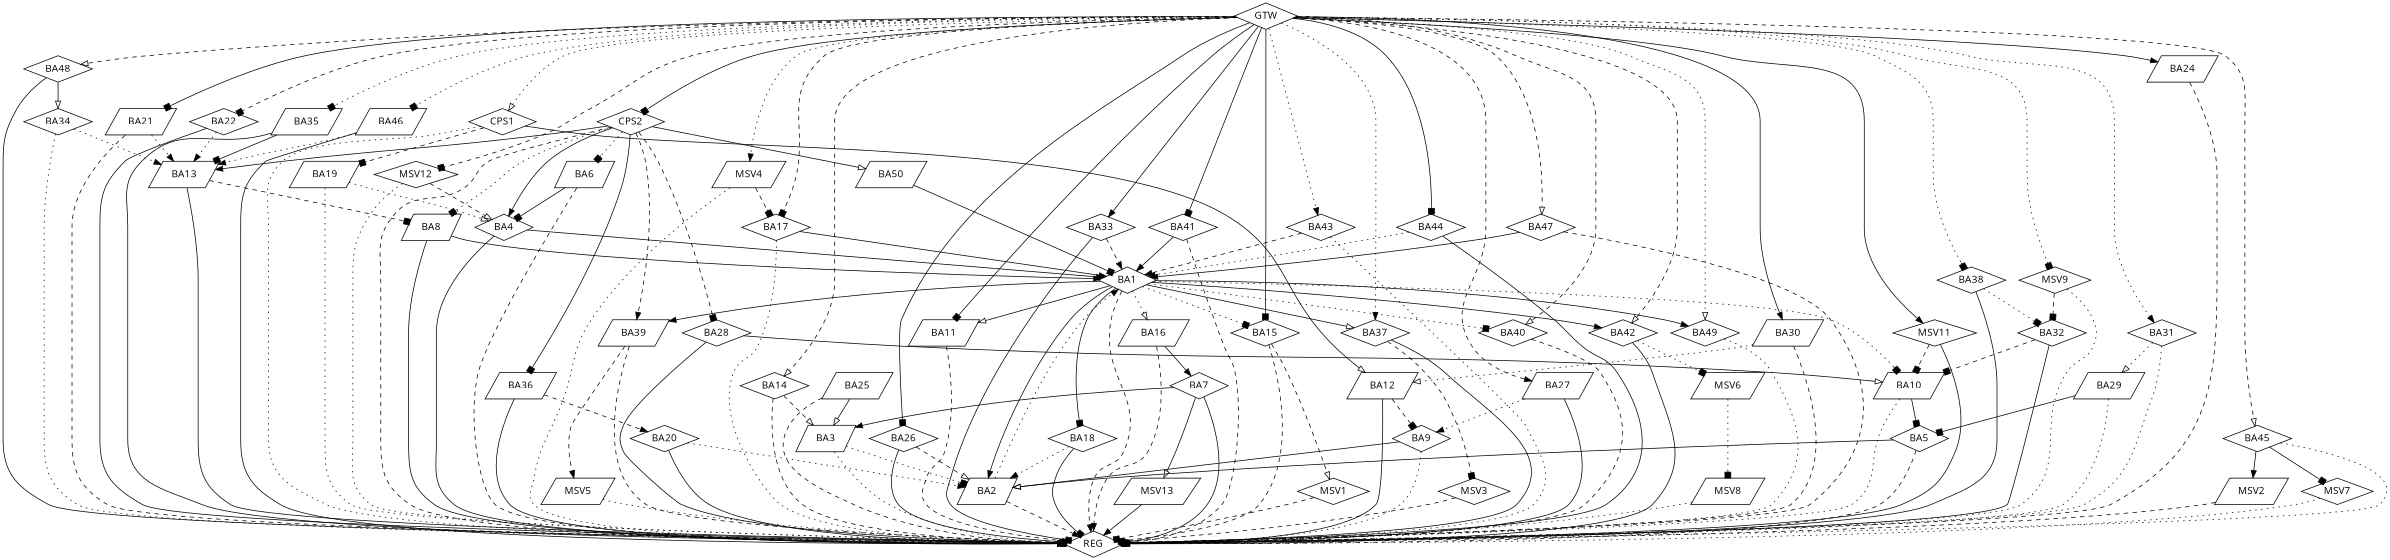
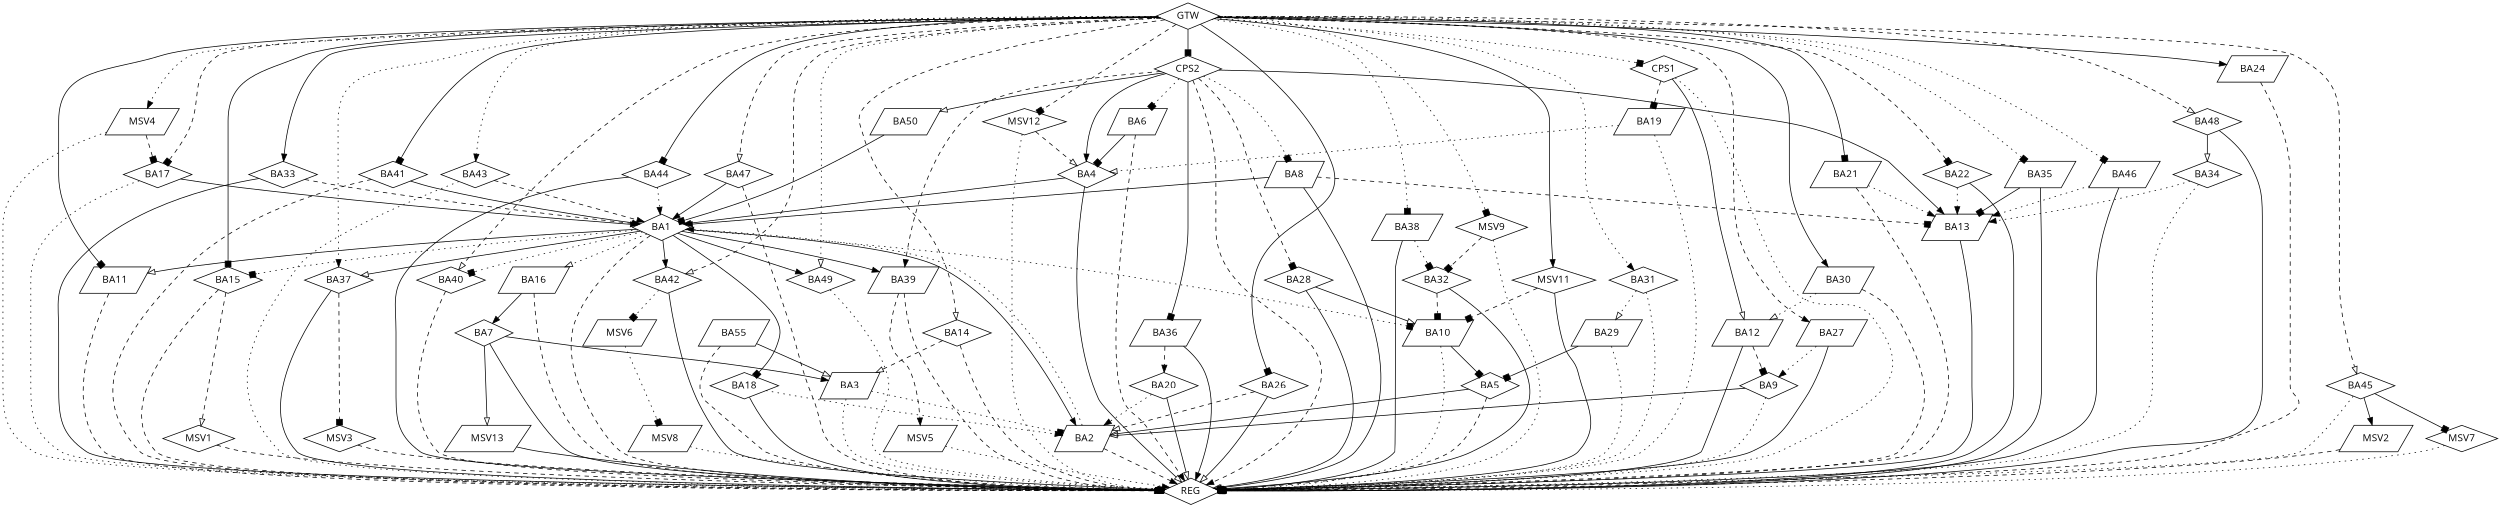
(864, 27) -> (1436, 37)
(306, 201) -> (1620, 200)
(1971, 280) -> (1407, 227)
(857, 386) -> (734, 333)
